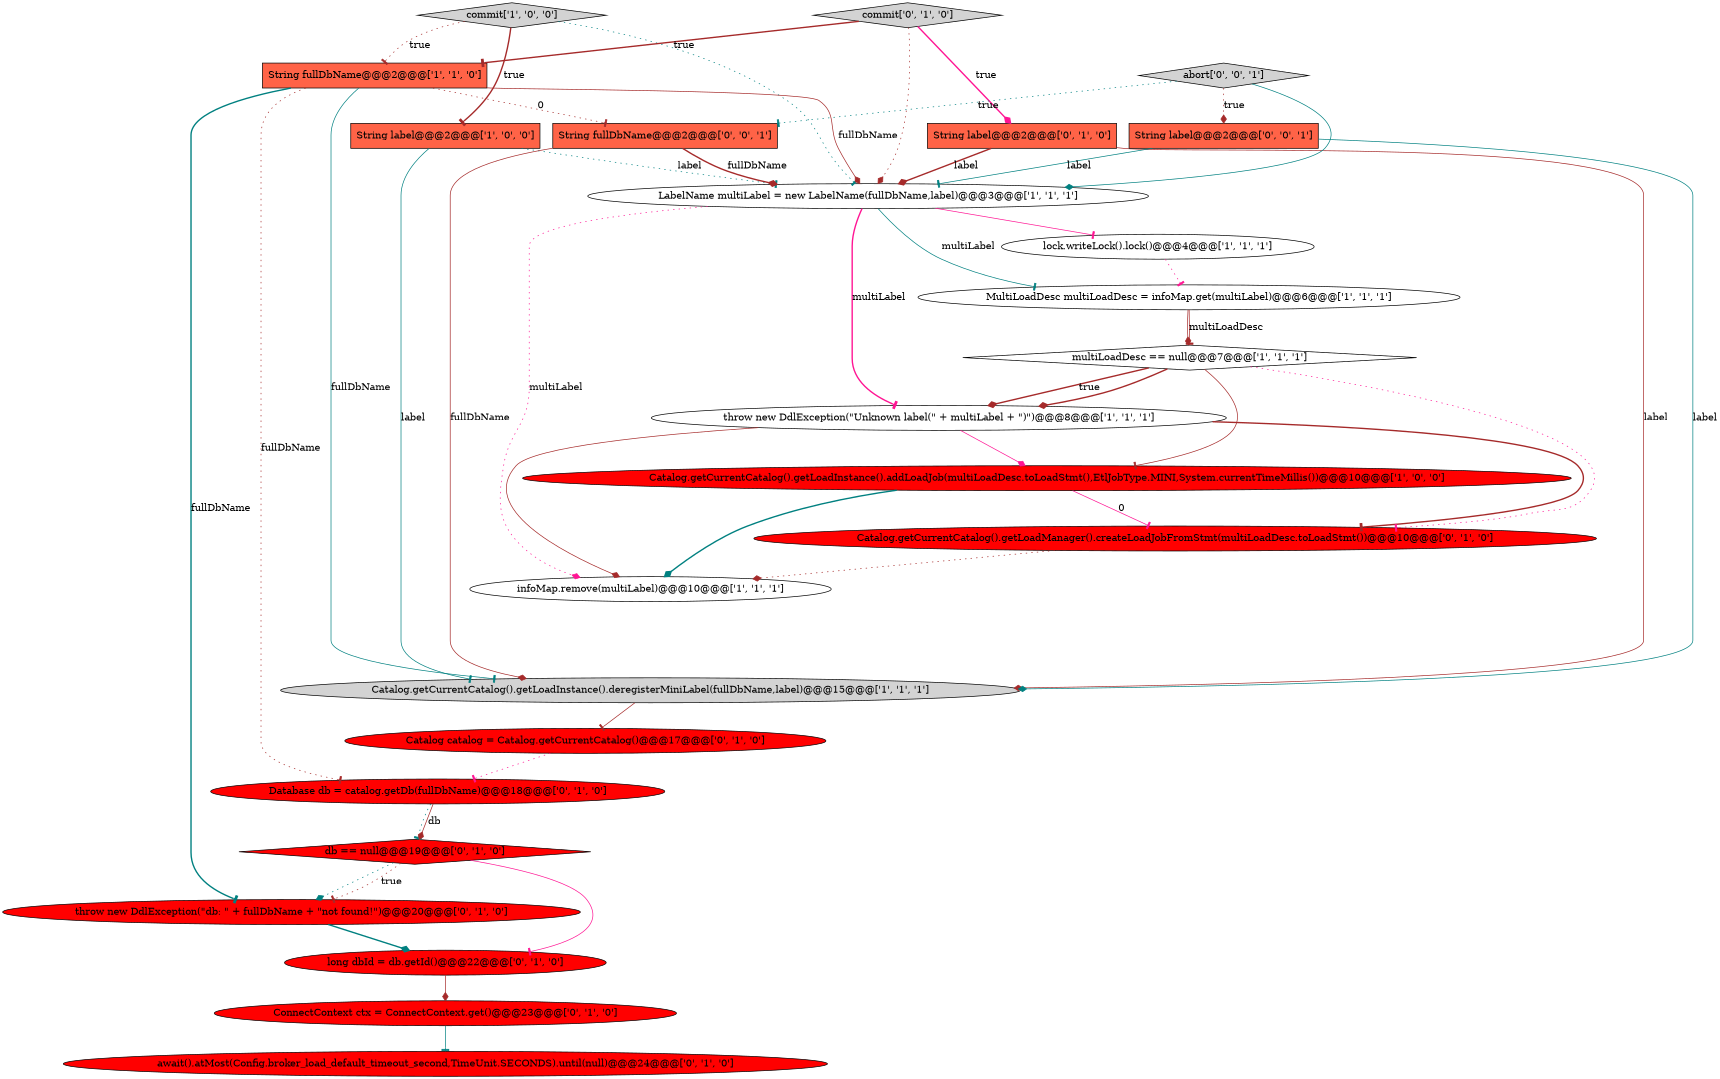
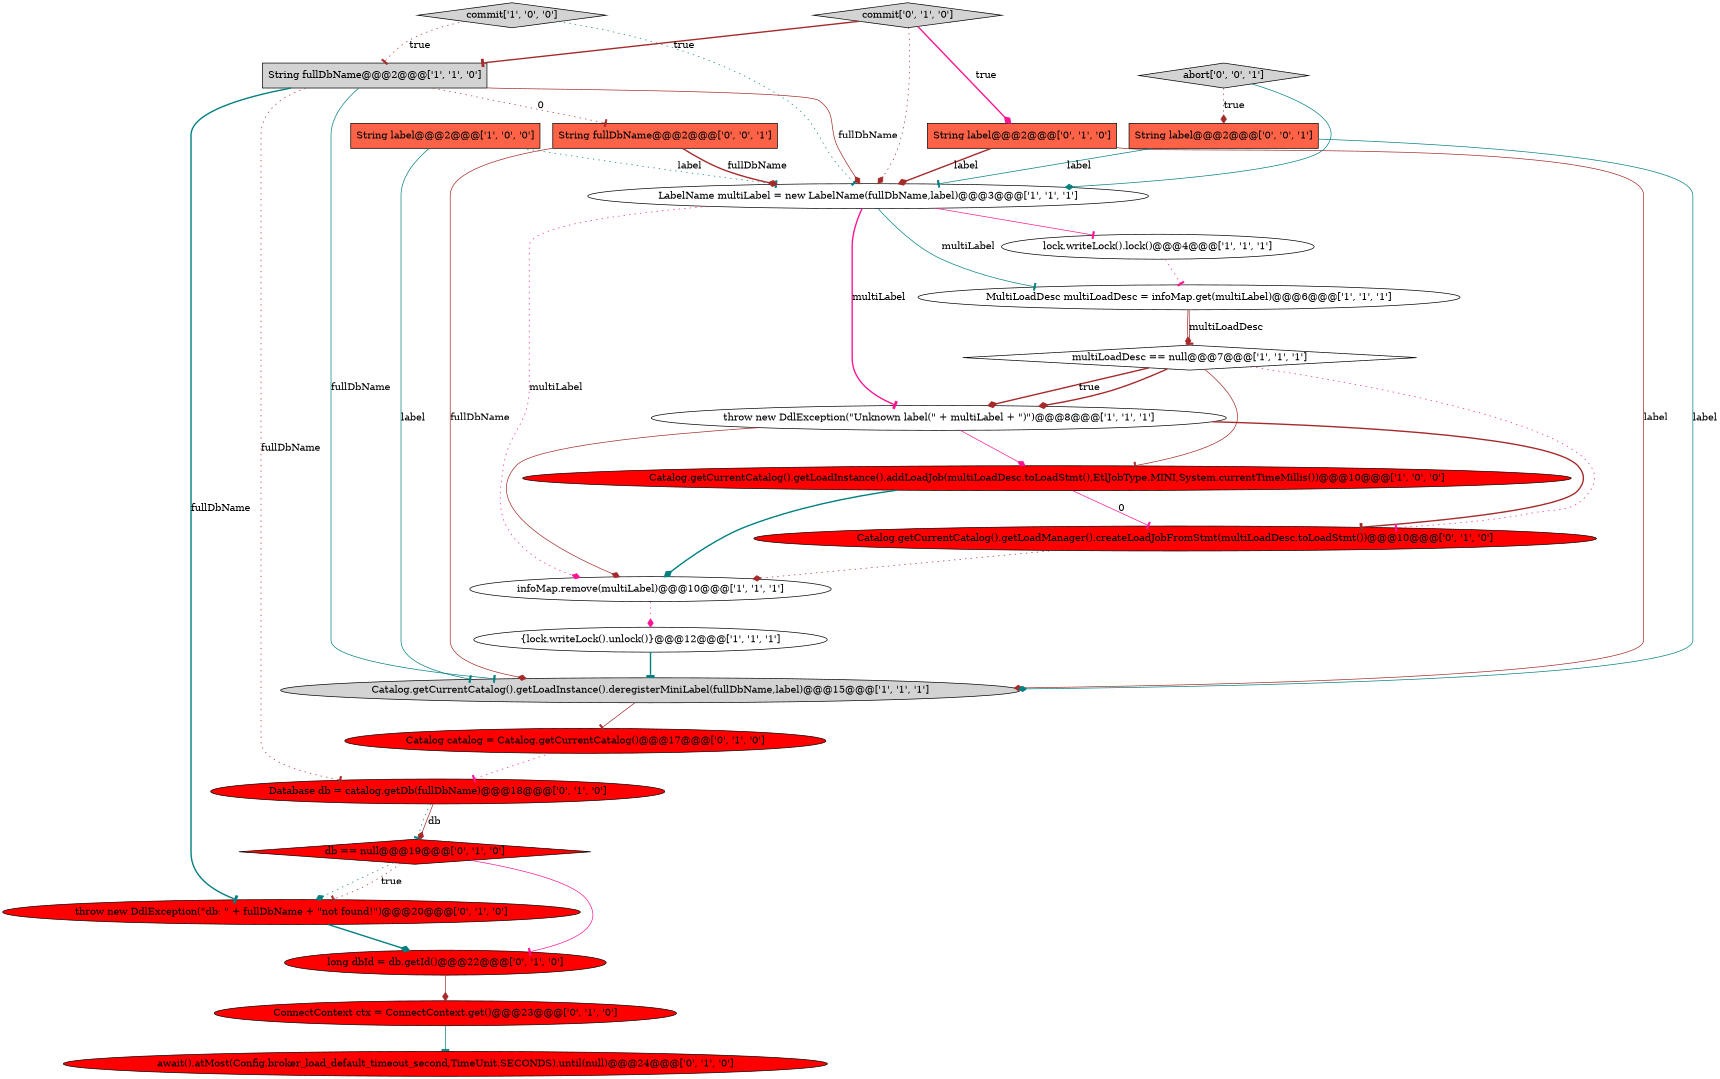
(375, 76) -> (375, 76)
(498, 79) -> none
(979, 102) -> none
none -> (651, 640)
